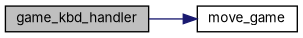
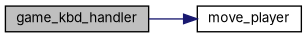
(247, 19) -> (249, 19)
